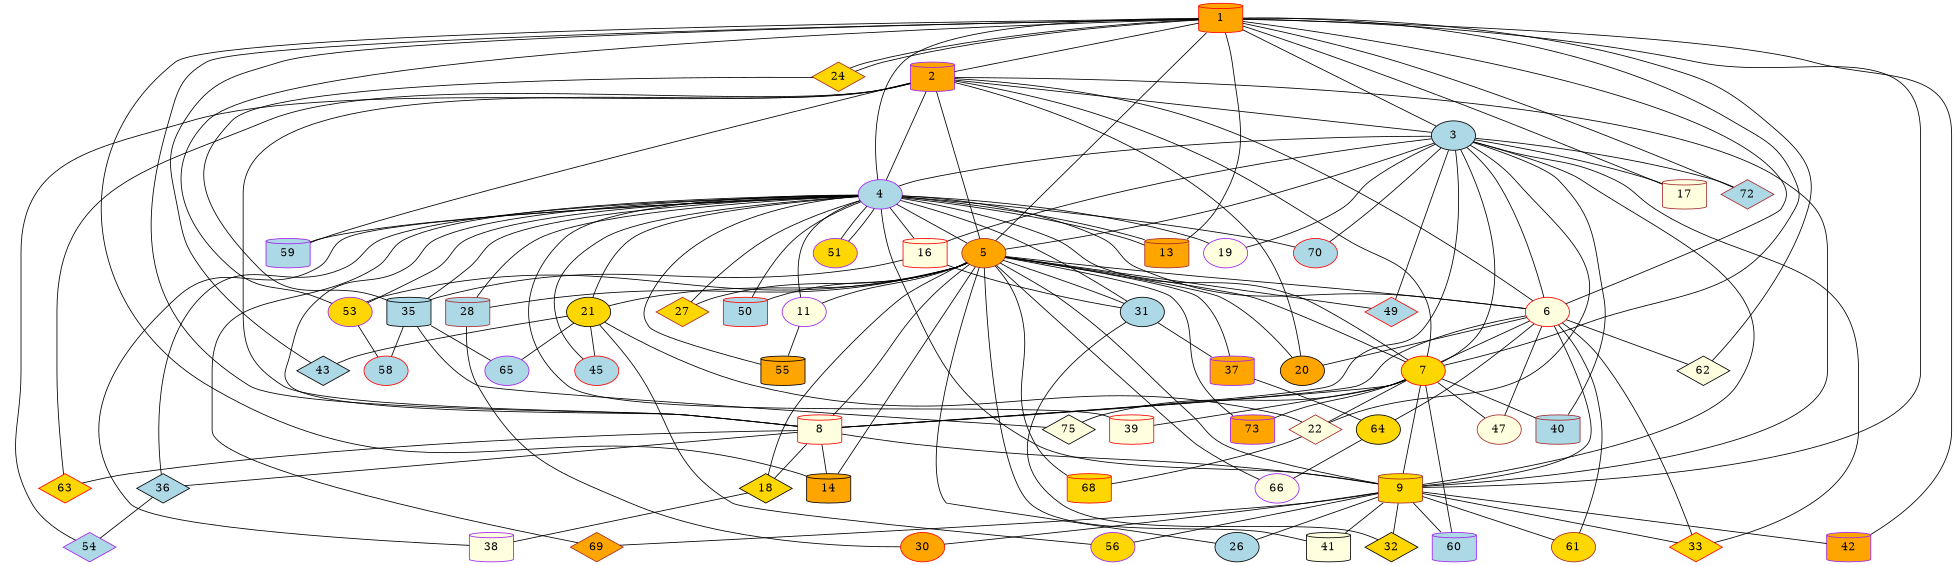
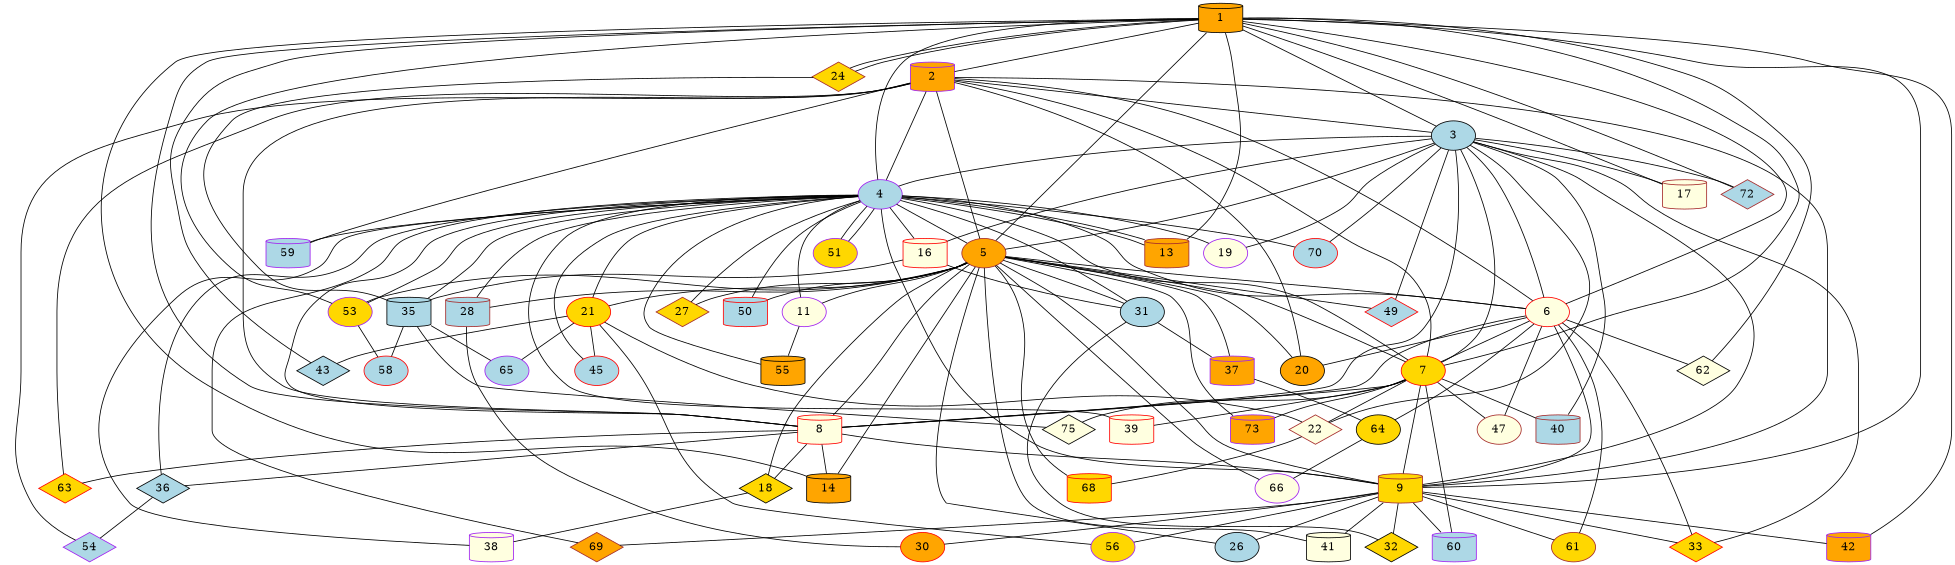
(1221, 18) -> (1221, 18)
(589, 312) -> (589, 312)
